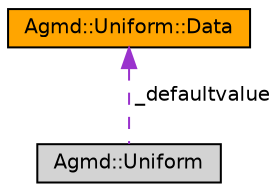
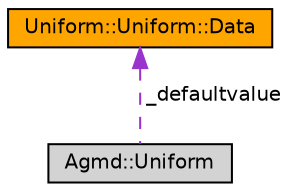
(129, 28) -> (140, 28)
